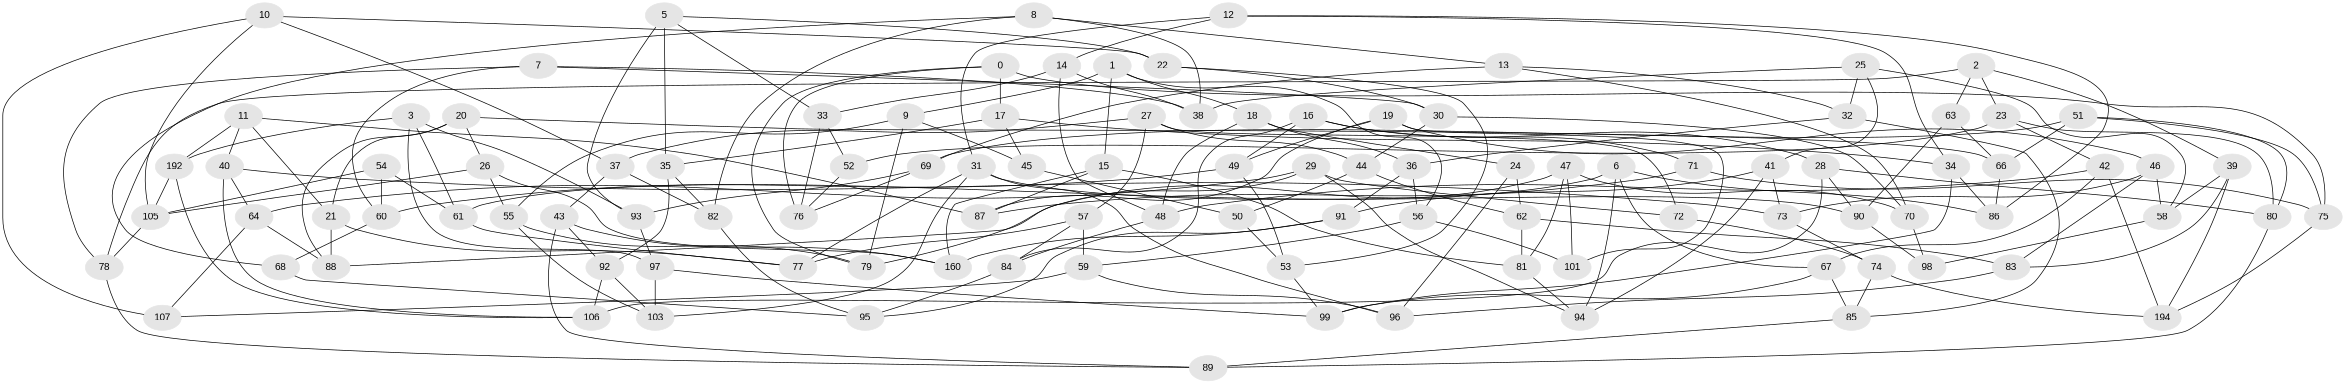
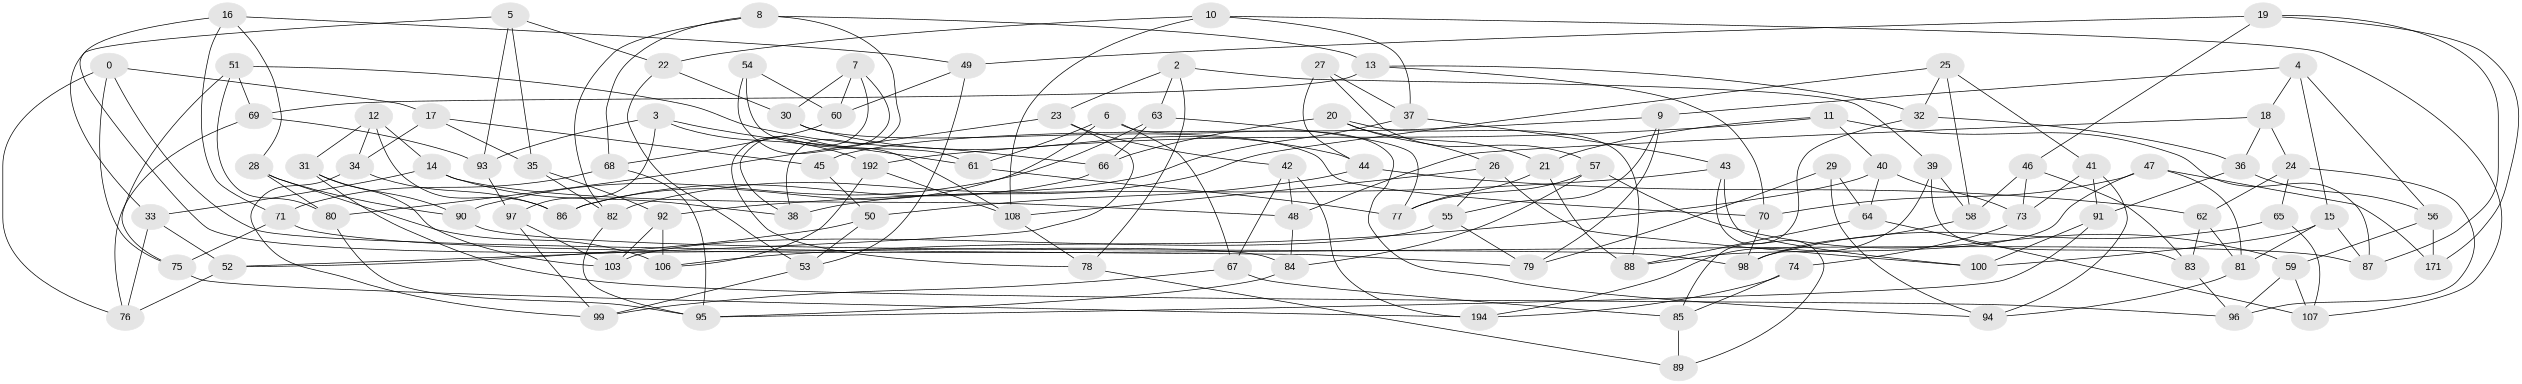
(1112, 66) -> (2298, 66)
none -> (466, 187)
(886, 215) -> (1382, 143)
(150, 217) -> (1012, 217)
(1679, 217) -> none
none -> (2279, 217)
none -> (551, 256)
(953, 267) -> (1979, 267)
(1572, 267) -> (2433, 267)
(1773, 356) -> (508, 299)
